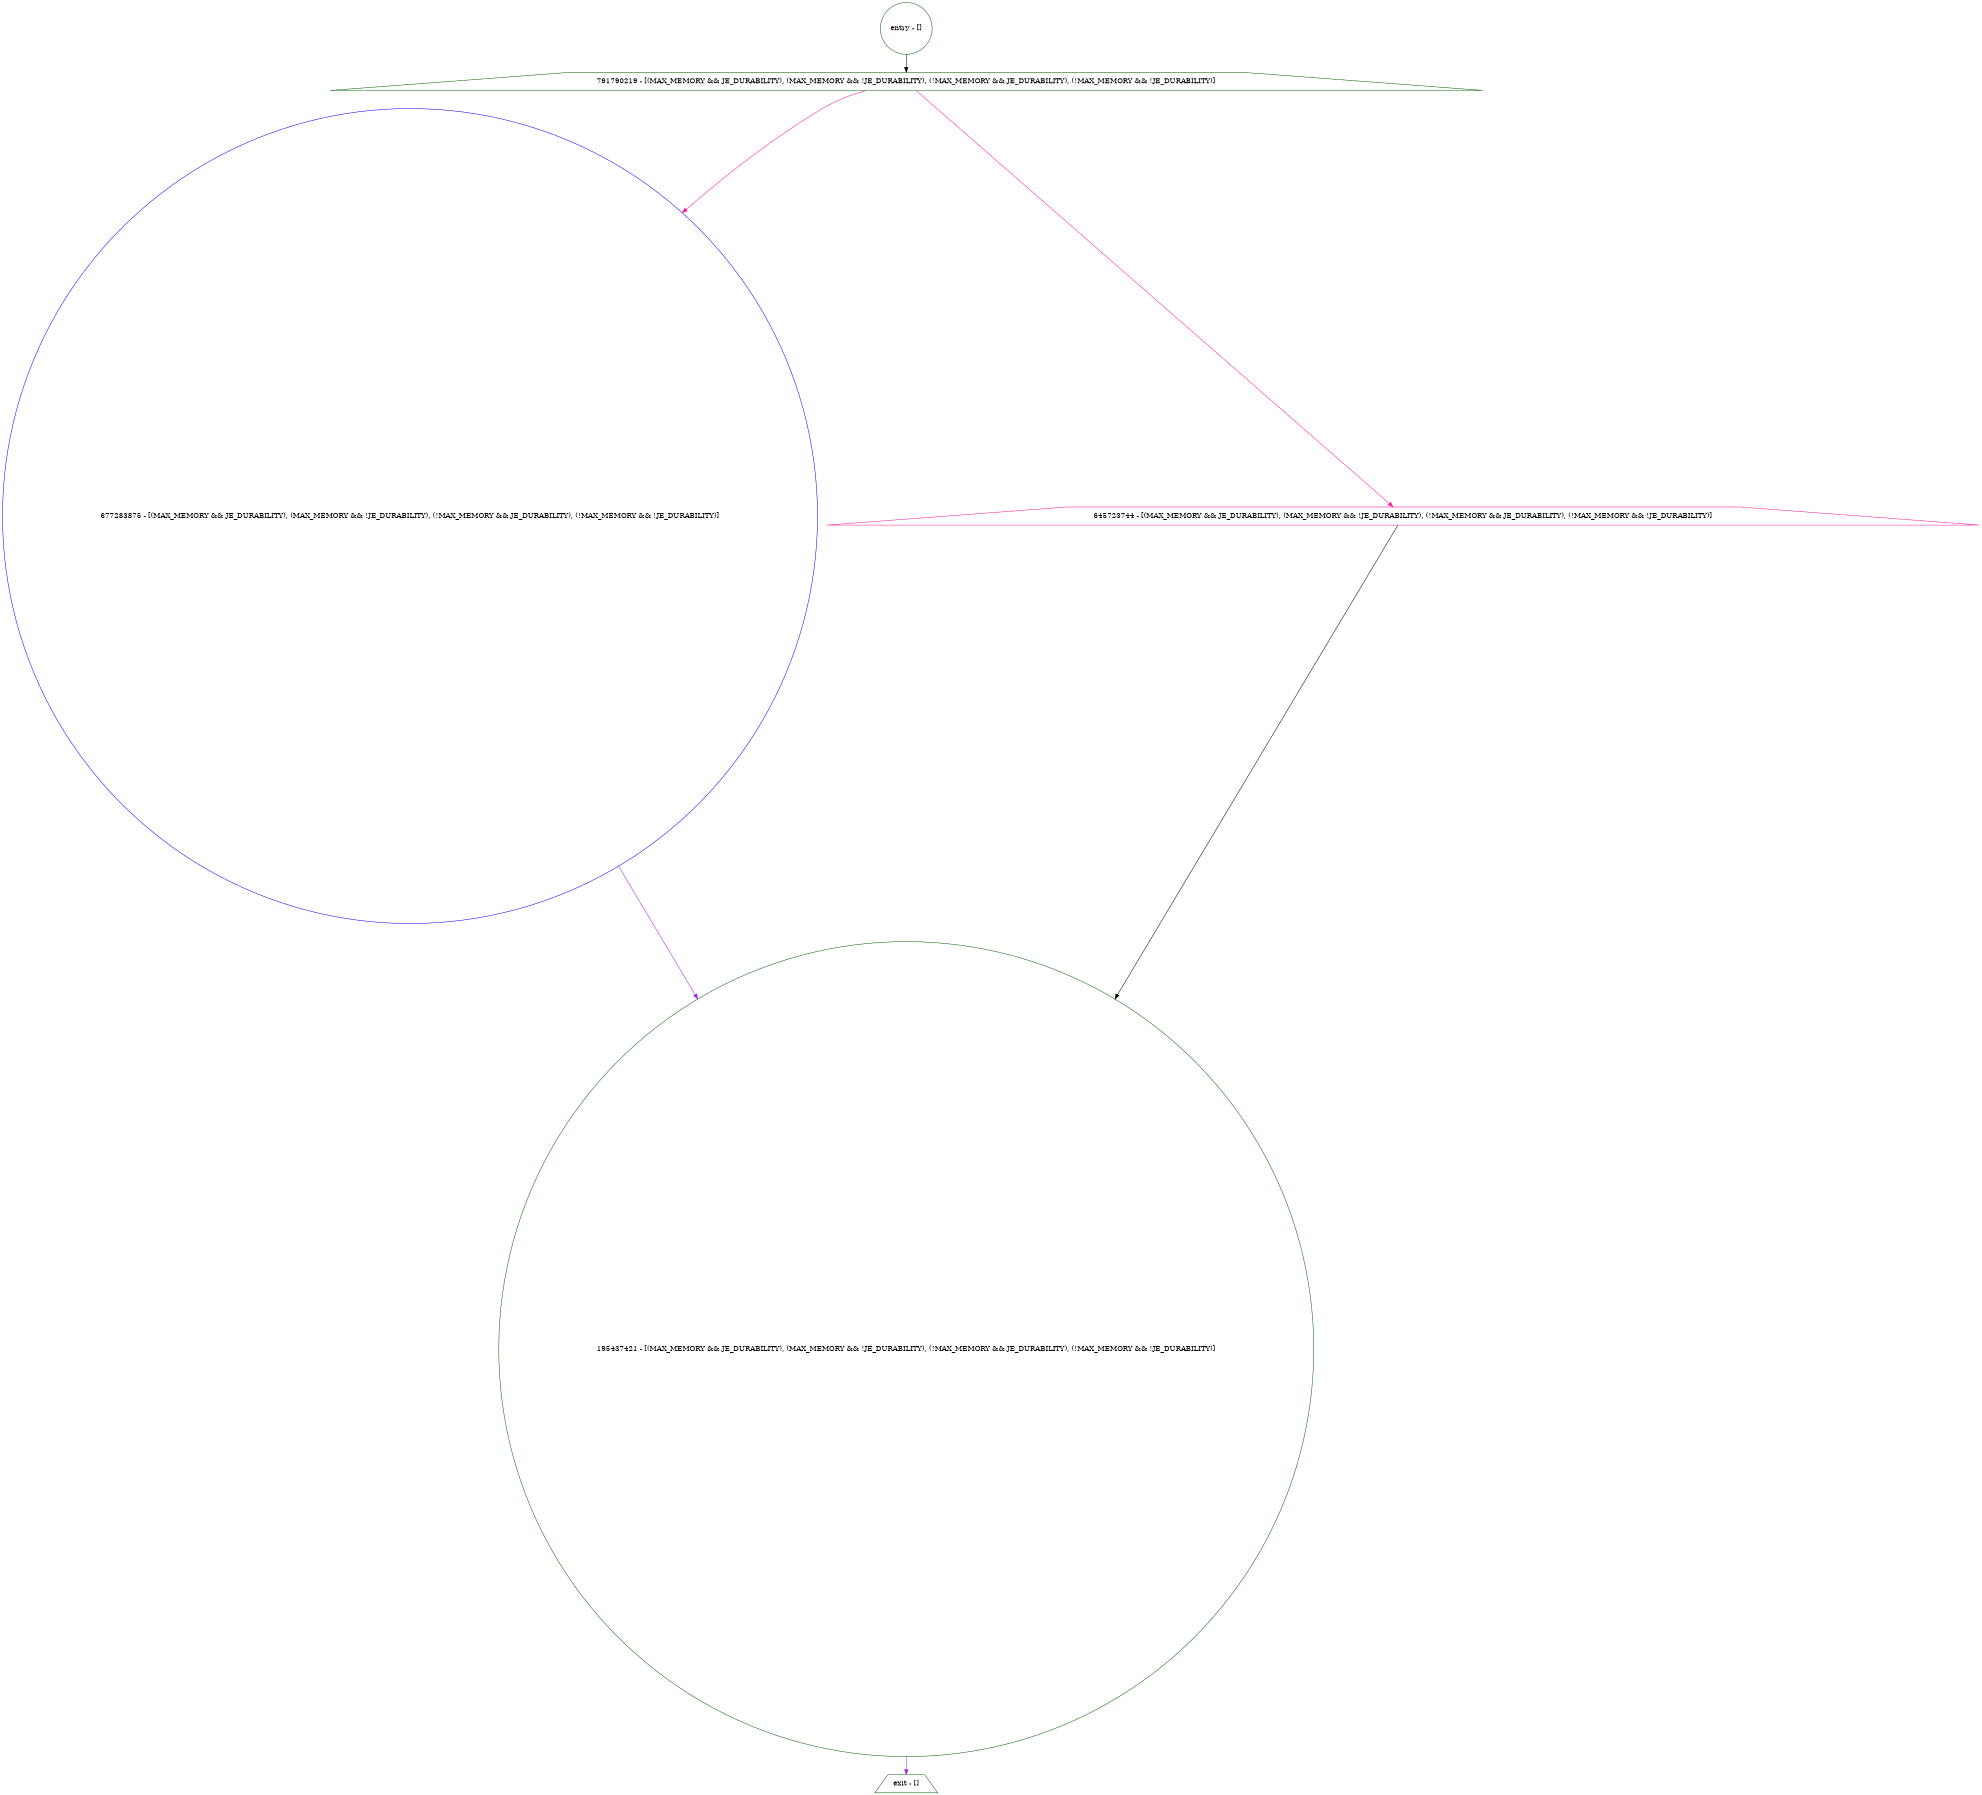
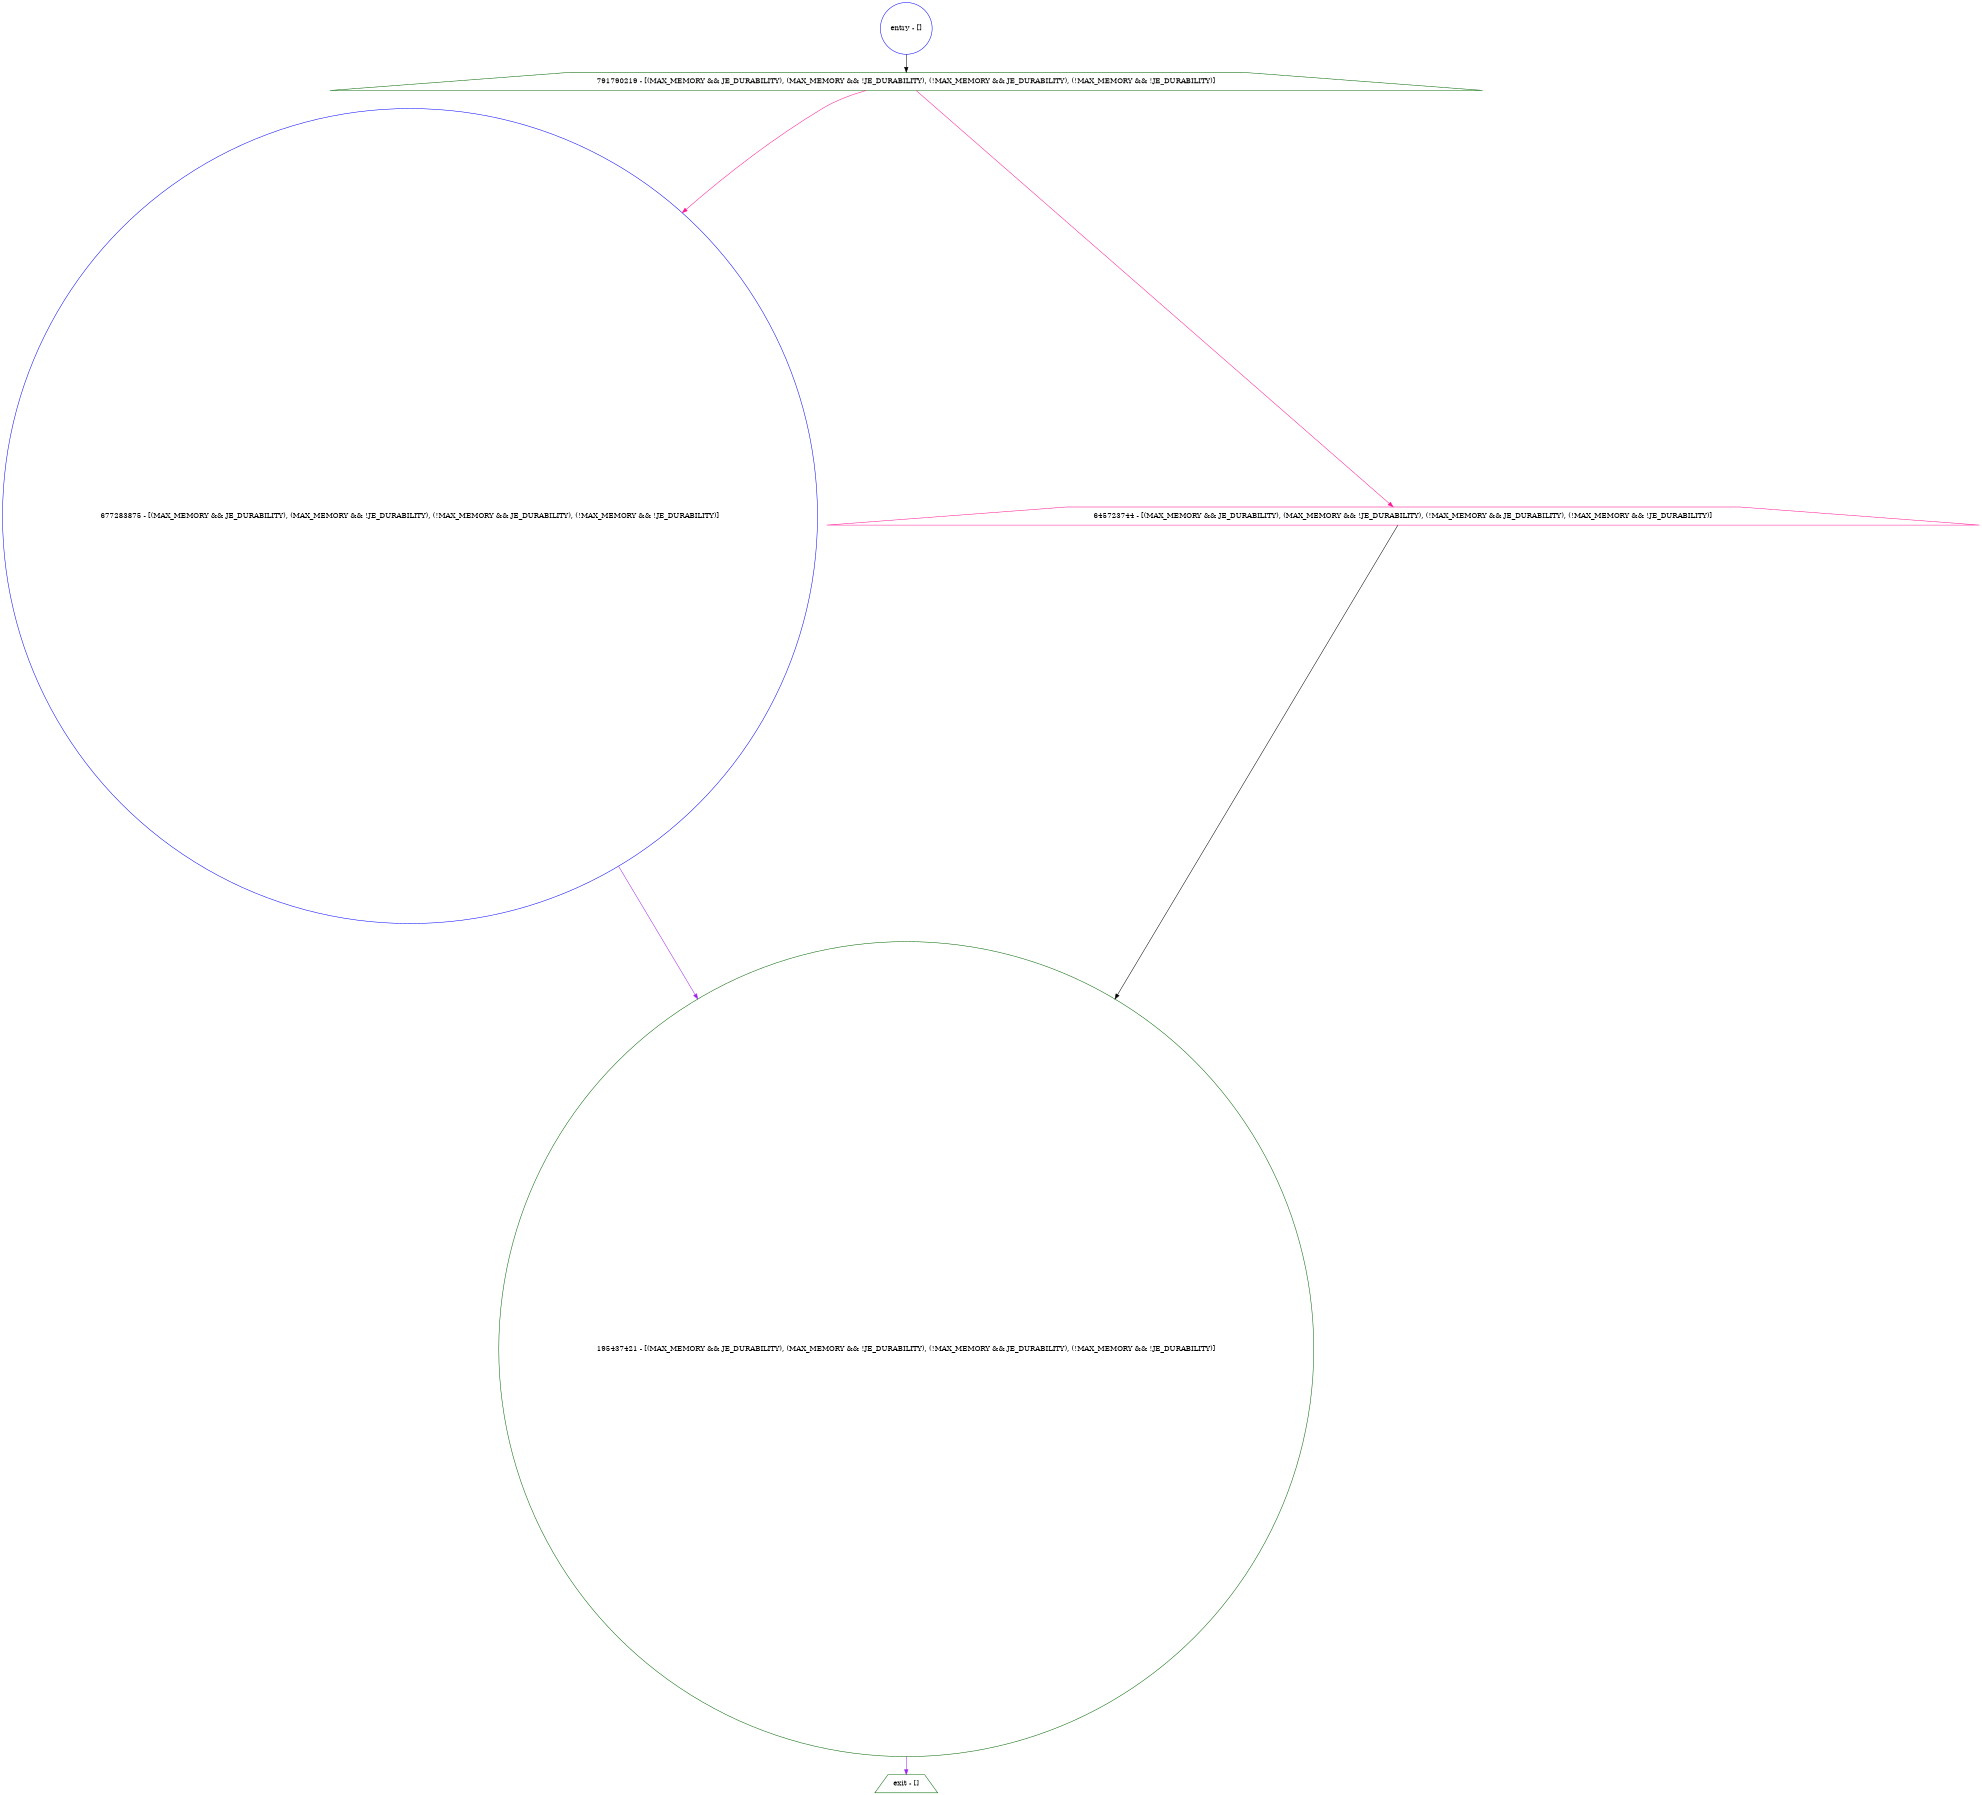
(906, 28) -> (906, 28)
